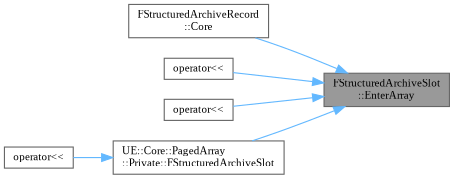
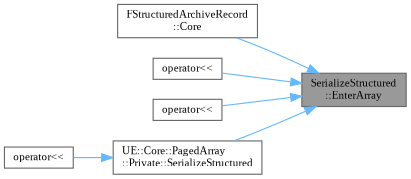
(387, 90) -> (354, 90)
(199, 158) -> (188, 158)
